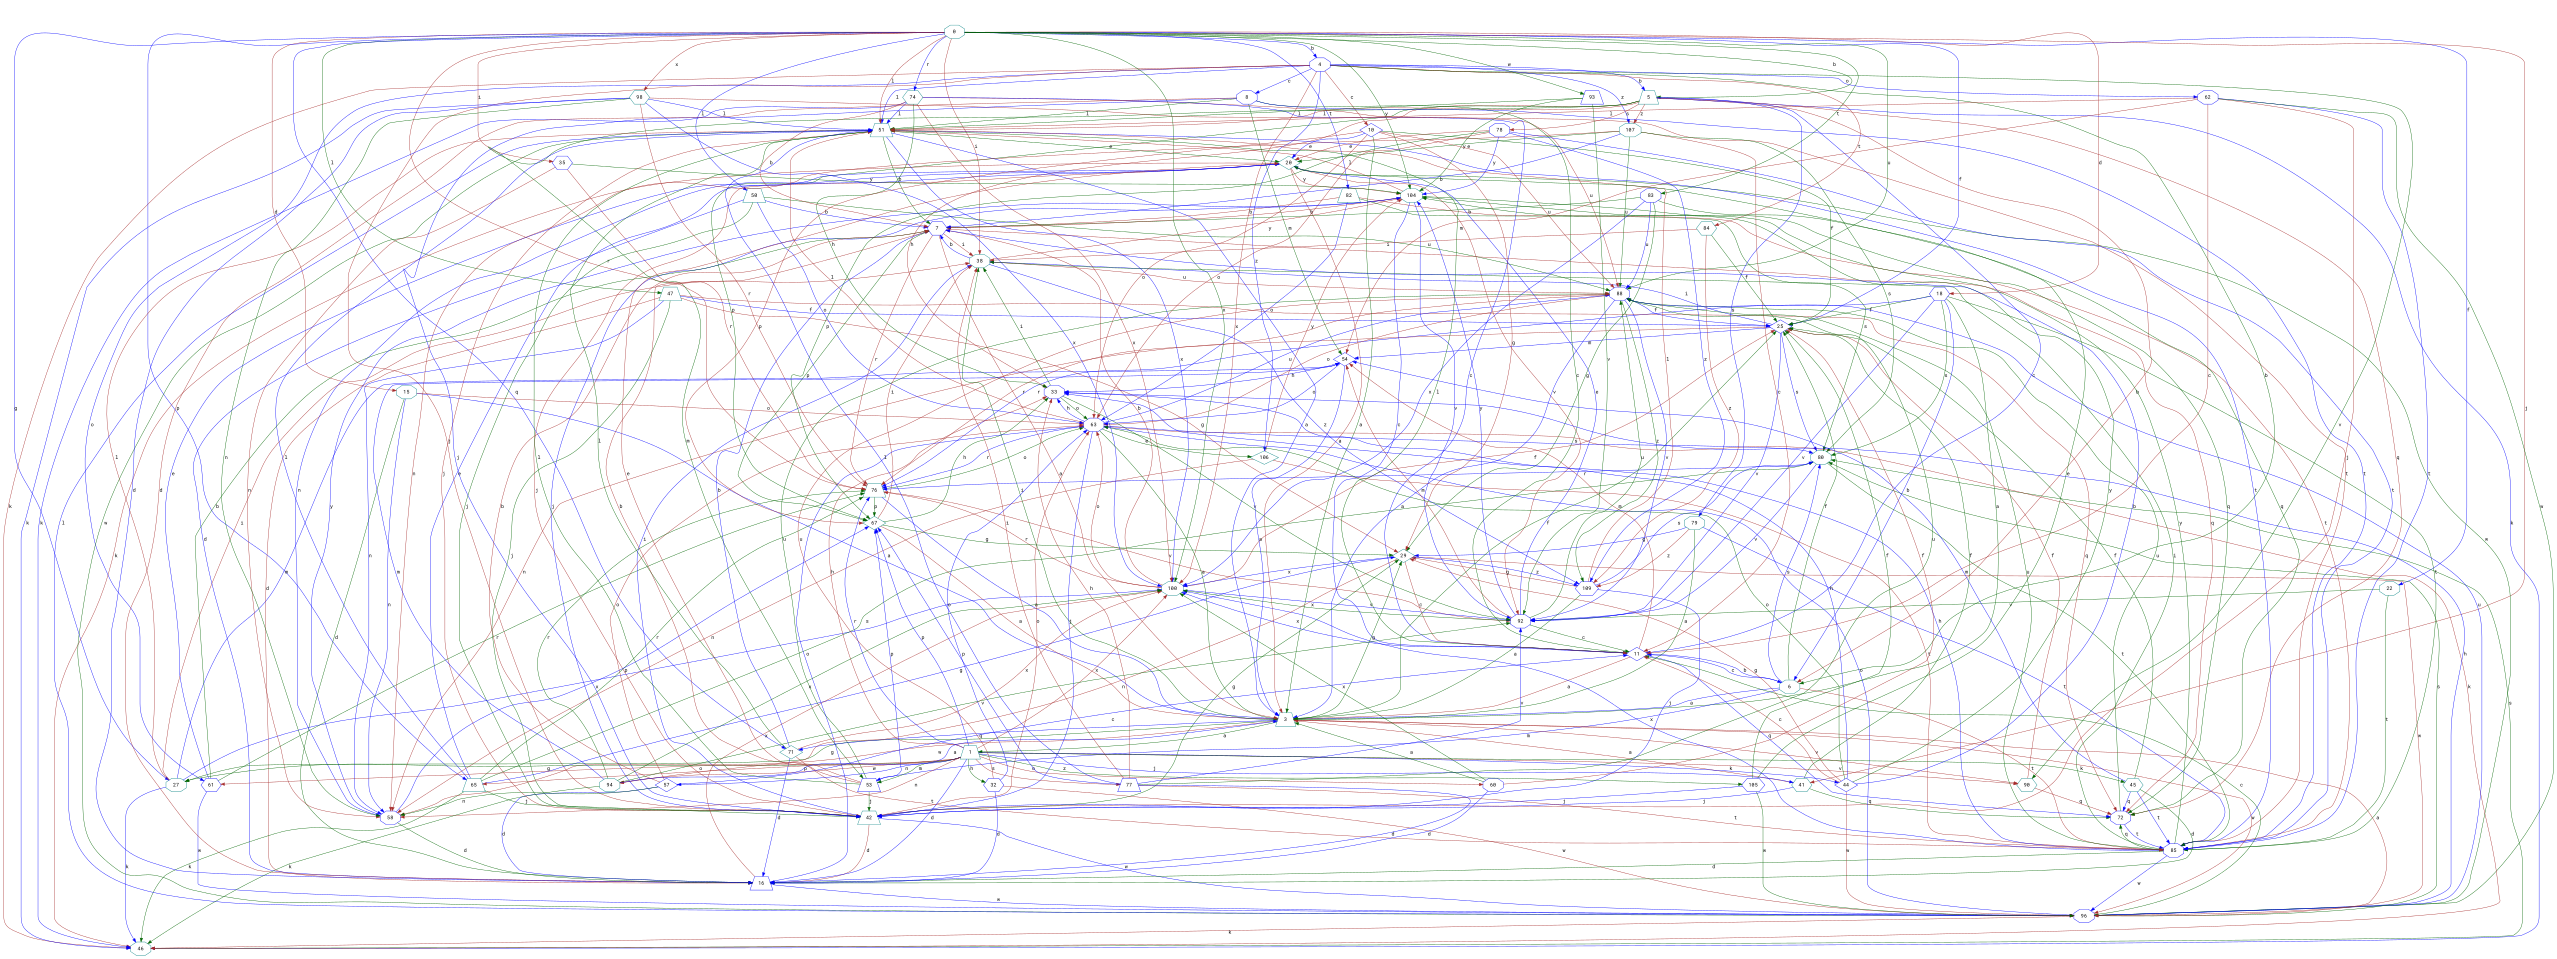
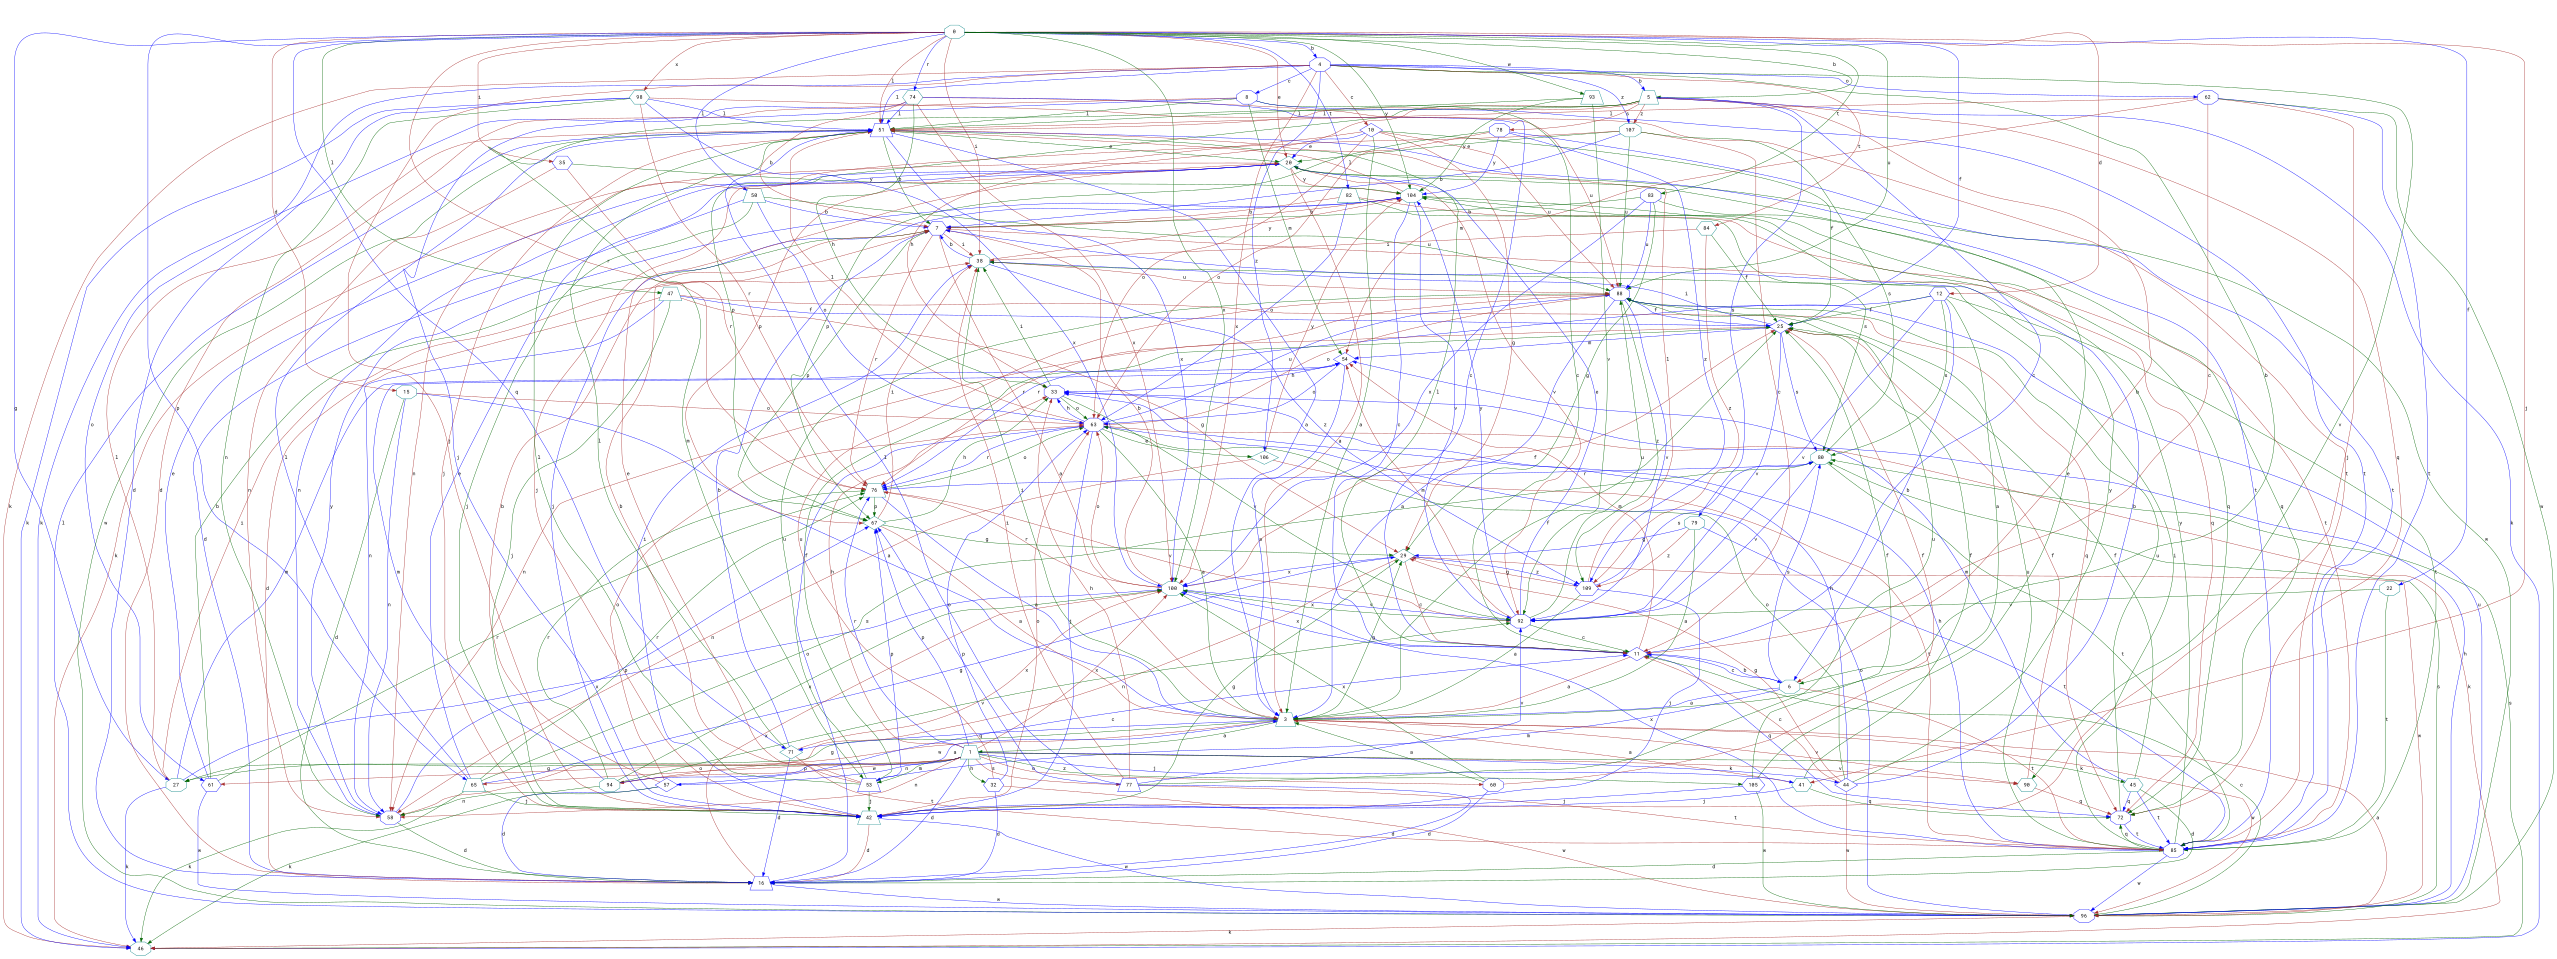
(1592, 97) -> (1592, 97)
(882, 130) -> (882, 130)
(1388, 138) -> (1220, 43)
(1940, 294) -> (1940, 294)
(1457, 441) -> none
(1825, 503) -> (1149, 362)
